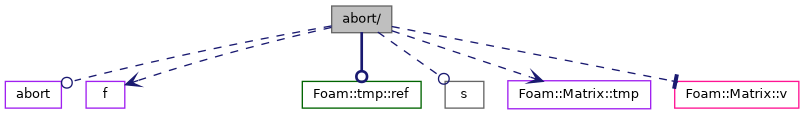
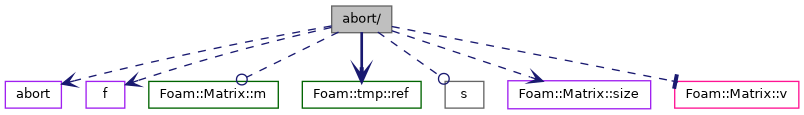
(203, 51) -> (203, 51)
(362, 52) -> (362, 52)
none -> (214, 95)
(579, 95) -> (579, 95)
